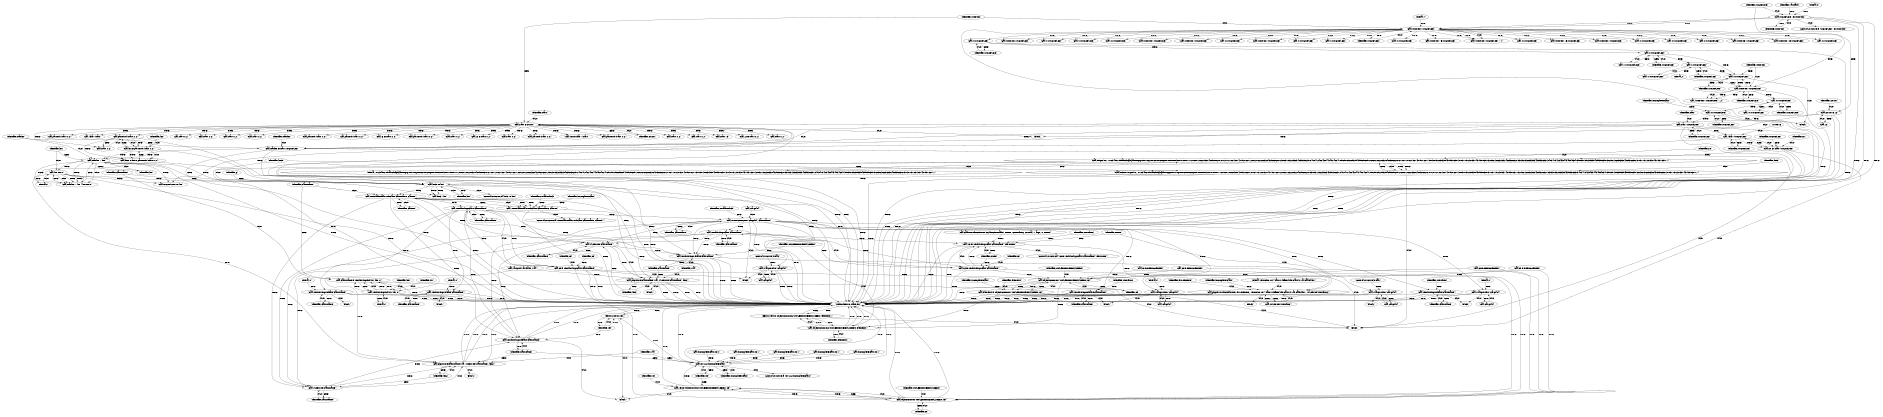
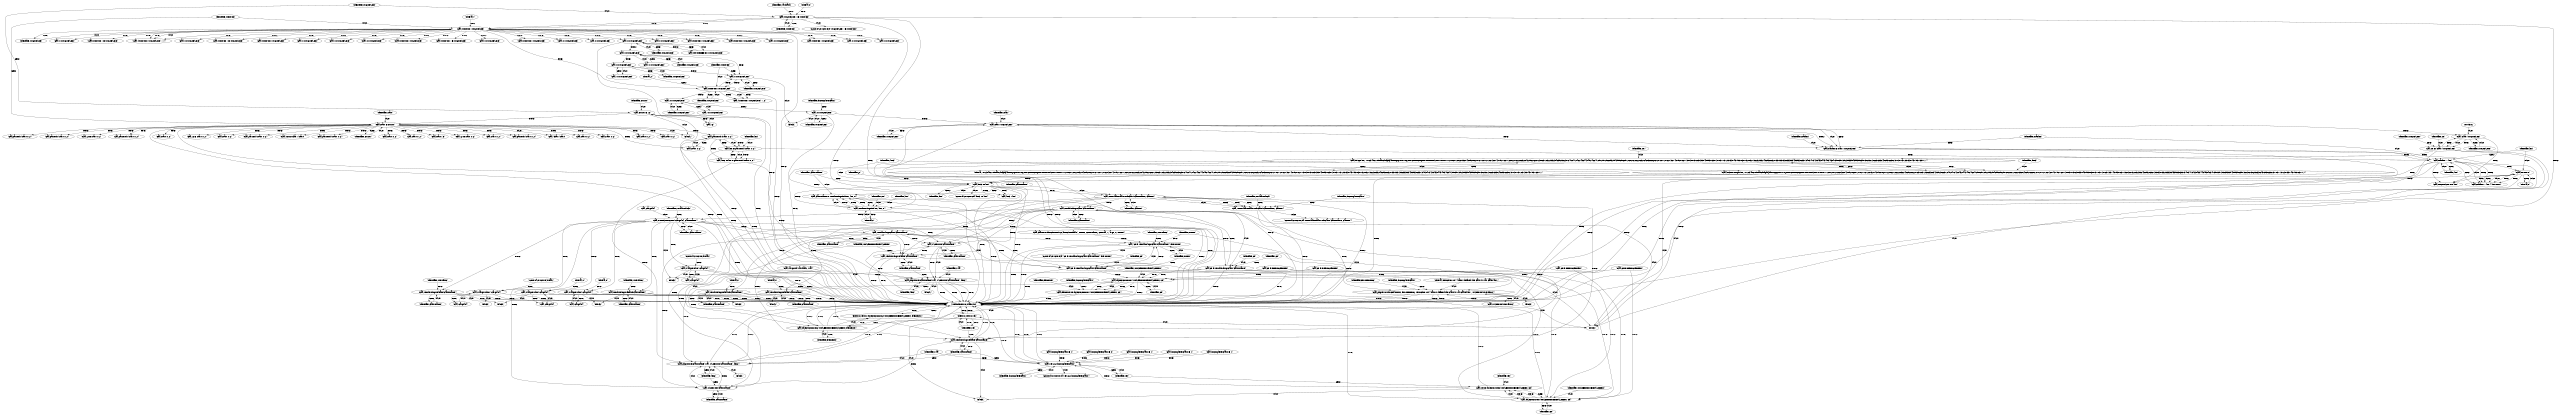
none -> (705, 53)
(167, 131) -> (520, 131)
(207, 179) -> (1434, 126)
none -> (852, 188)
(966, 310) -> (992, 310)
